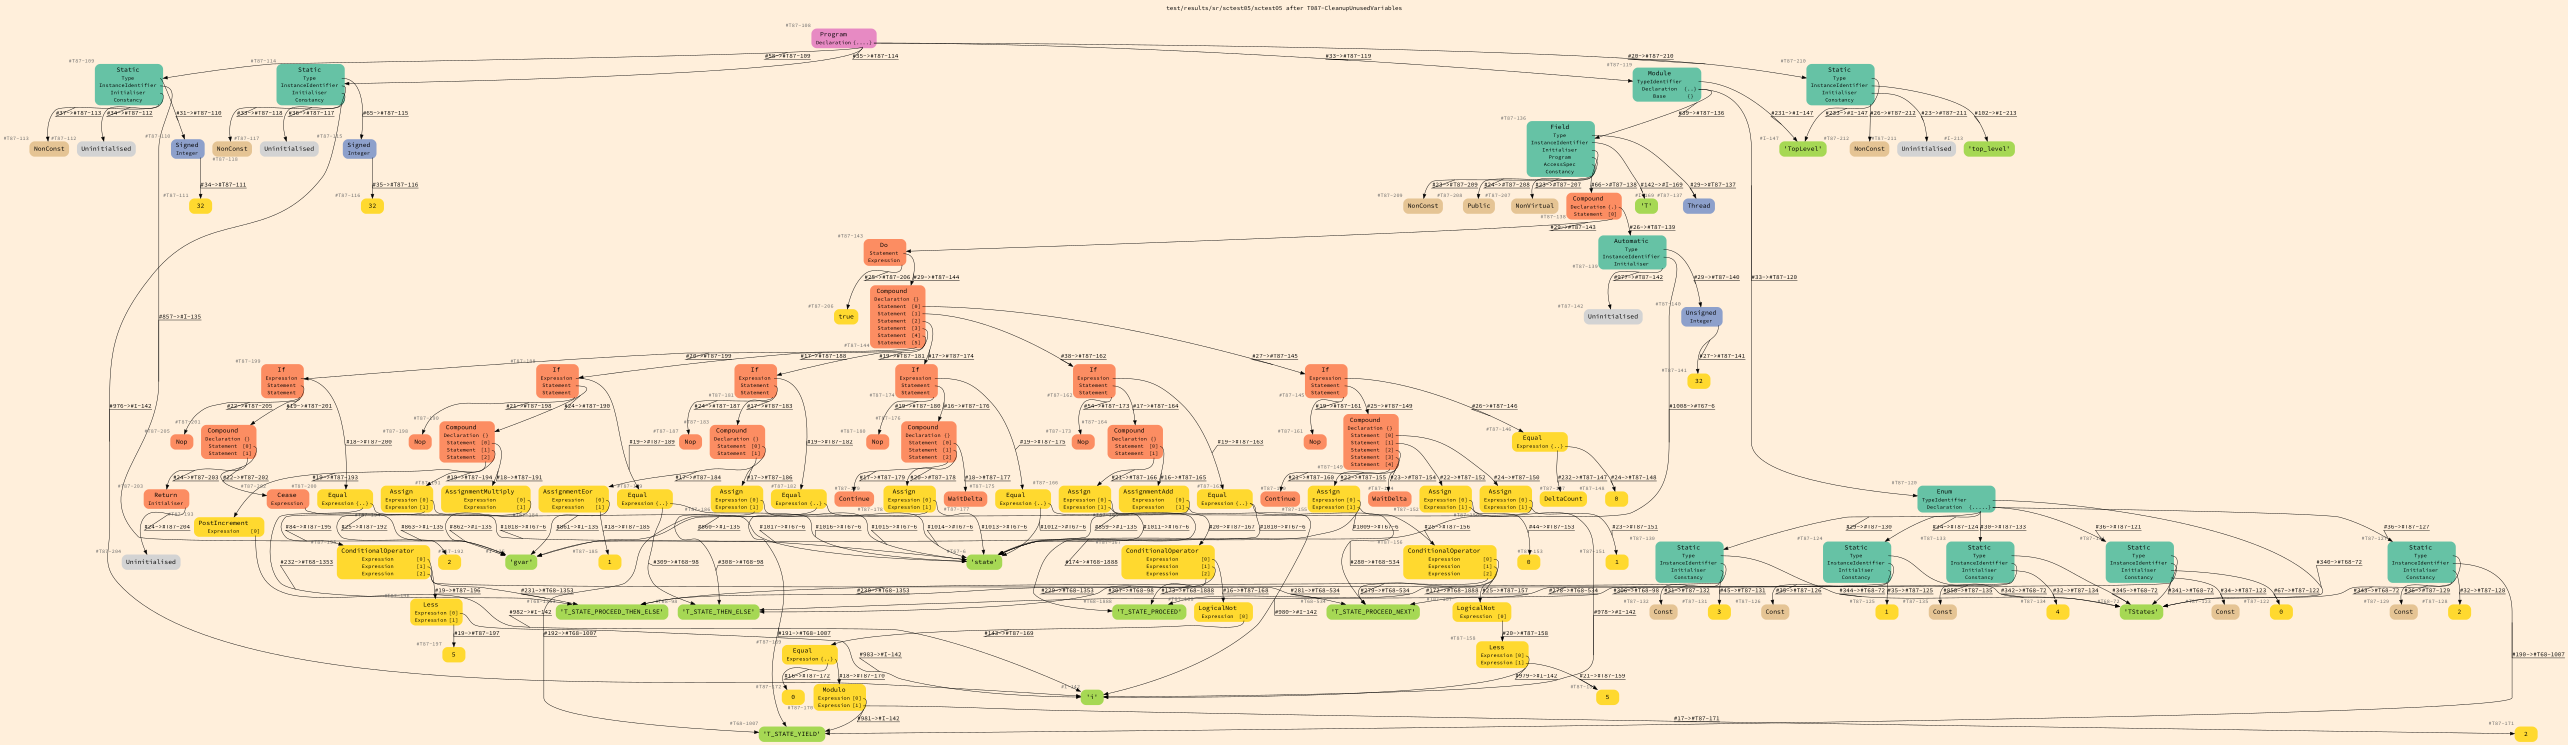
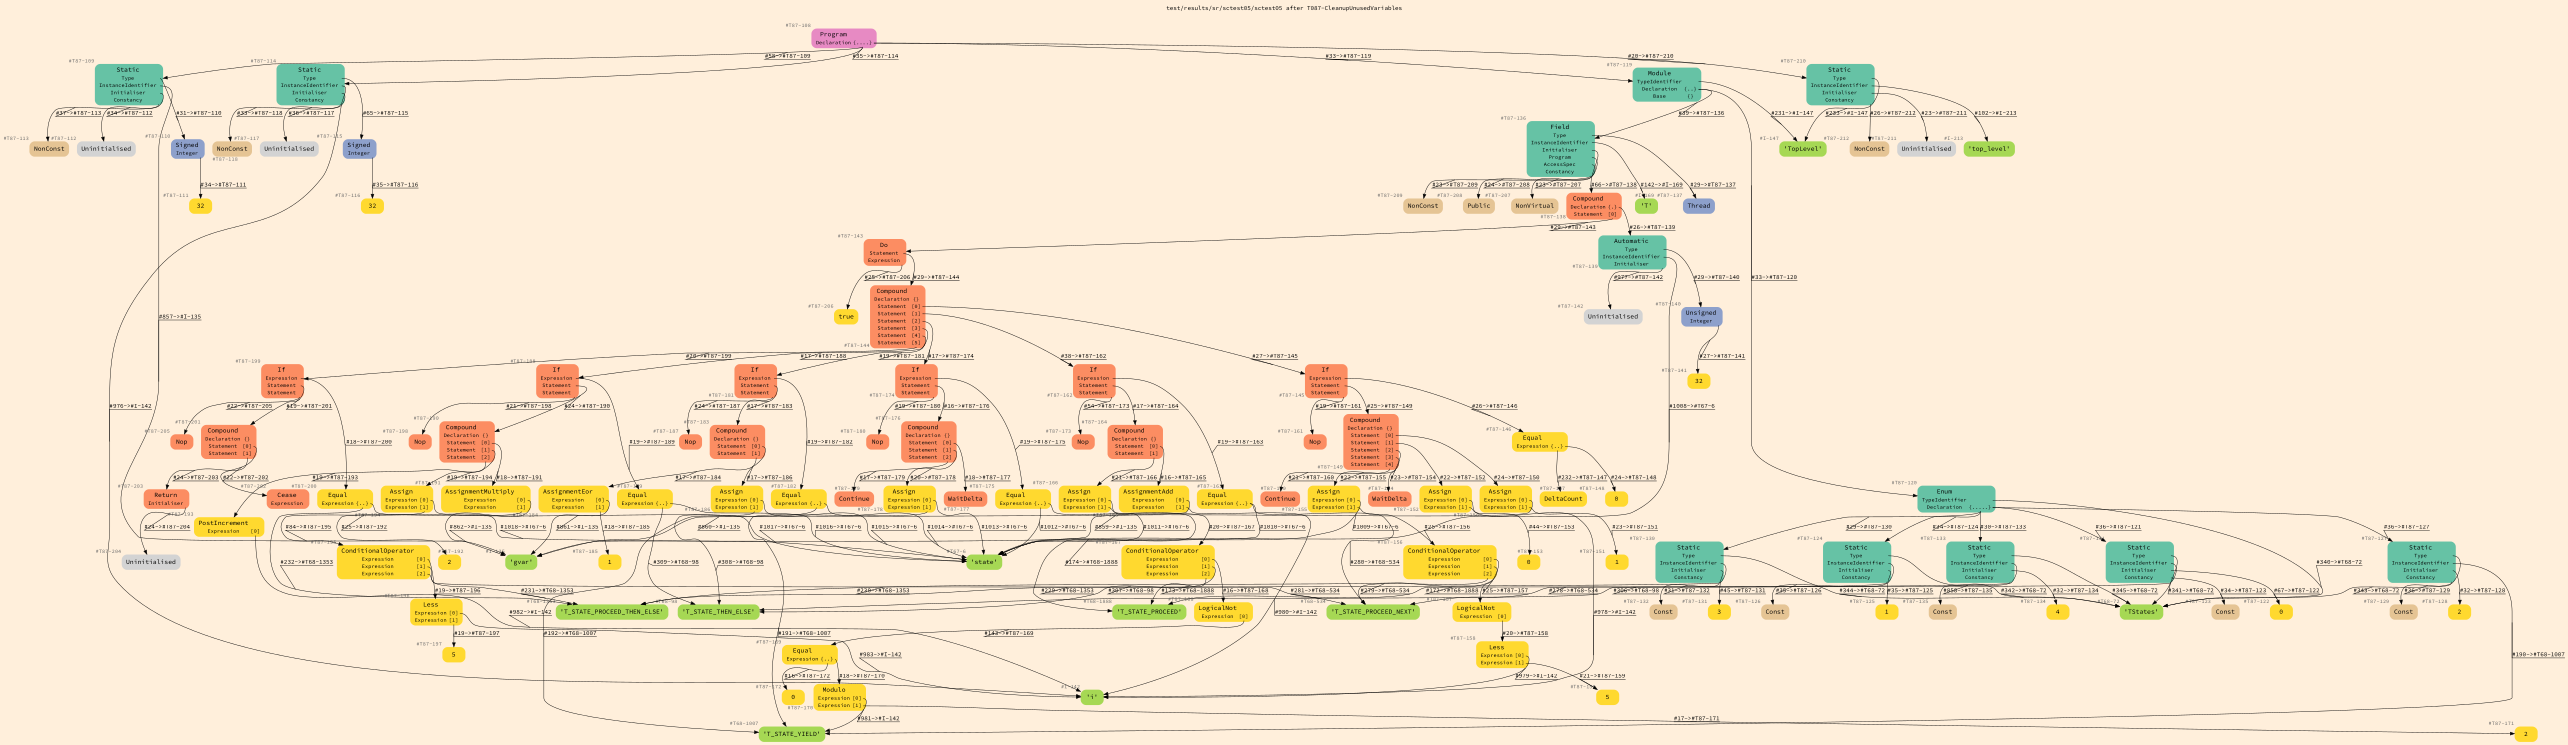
(398, 535) -> none
